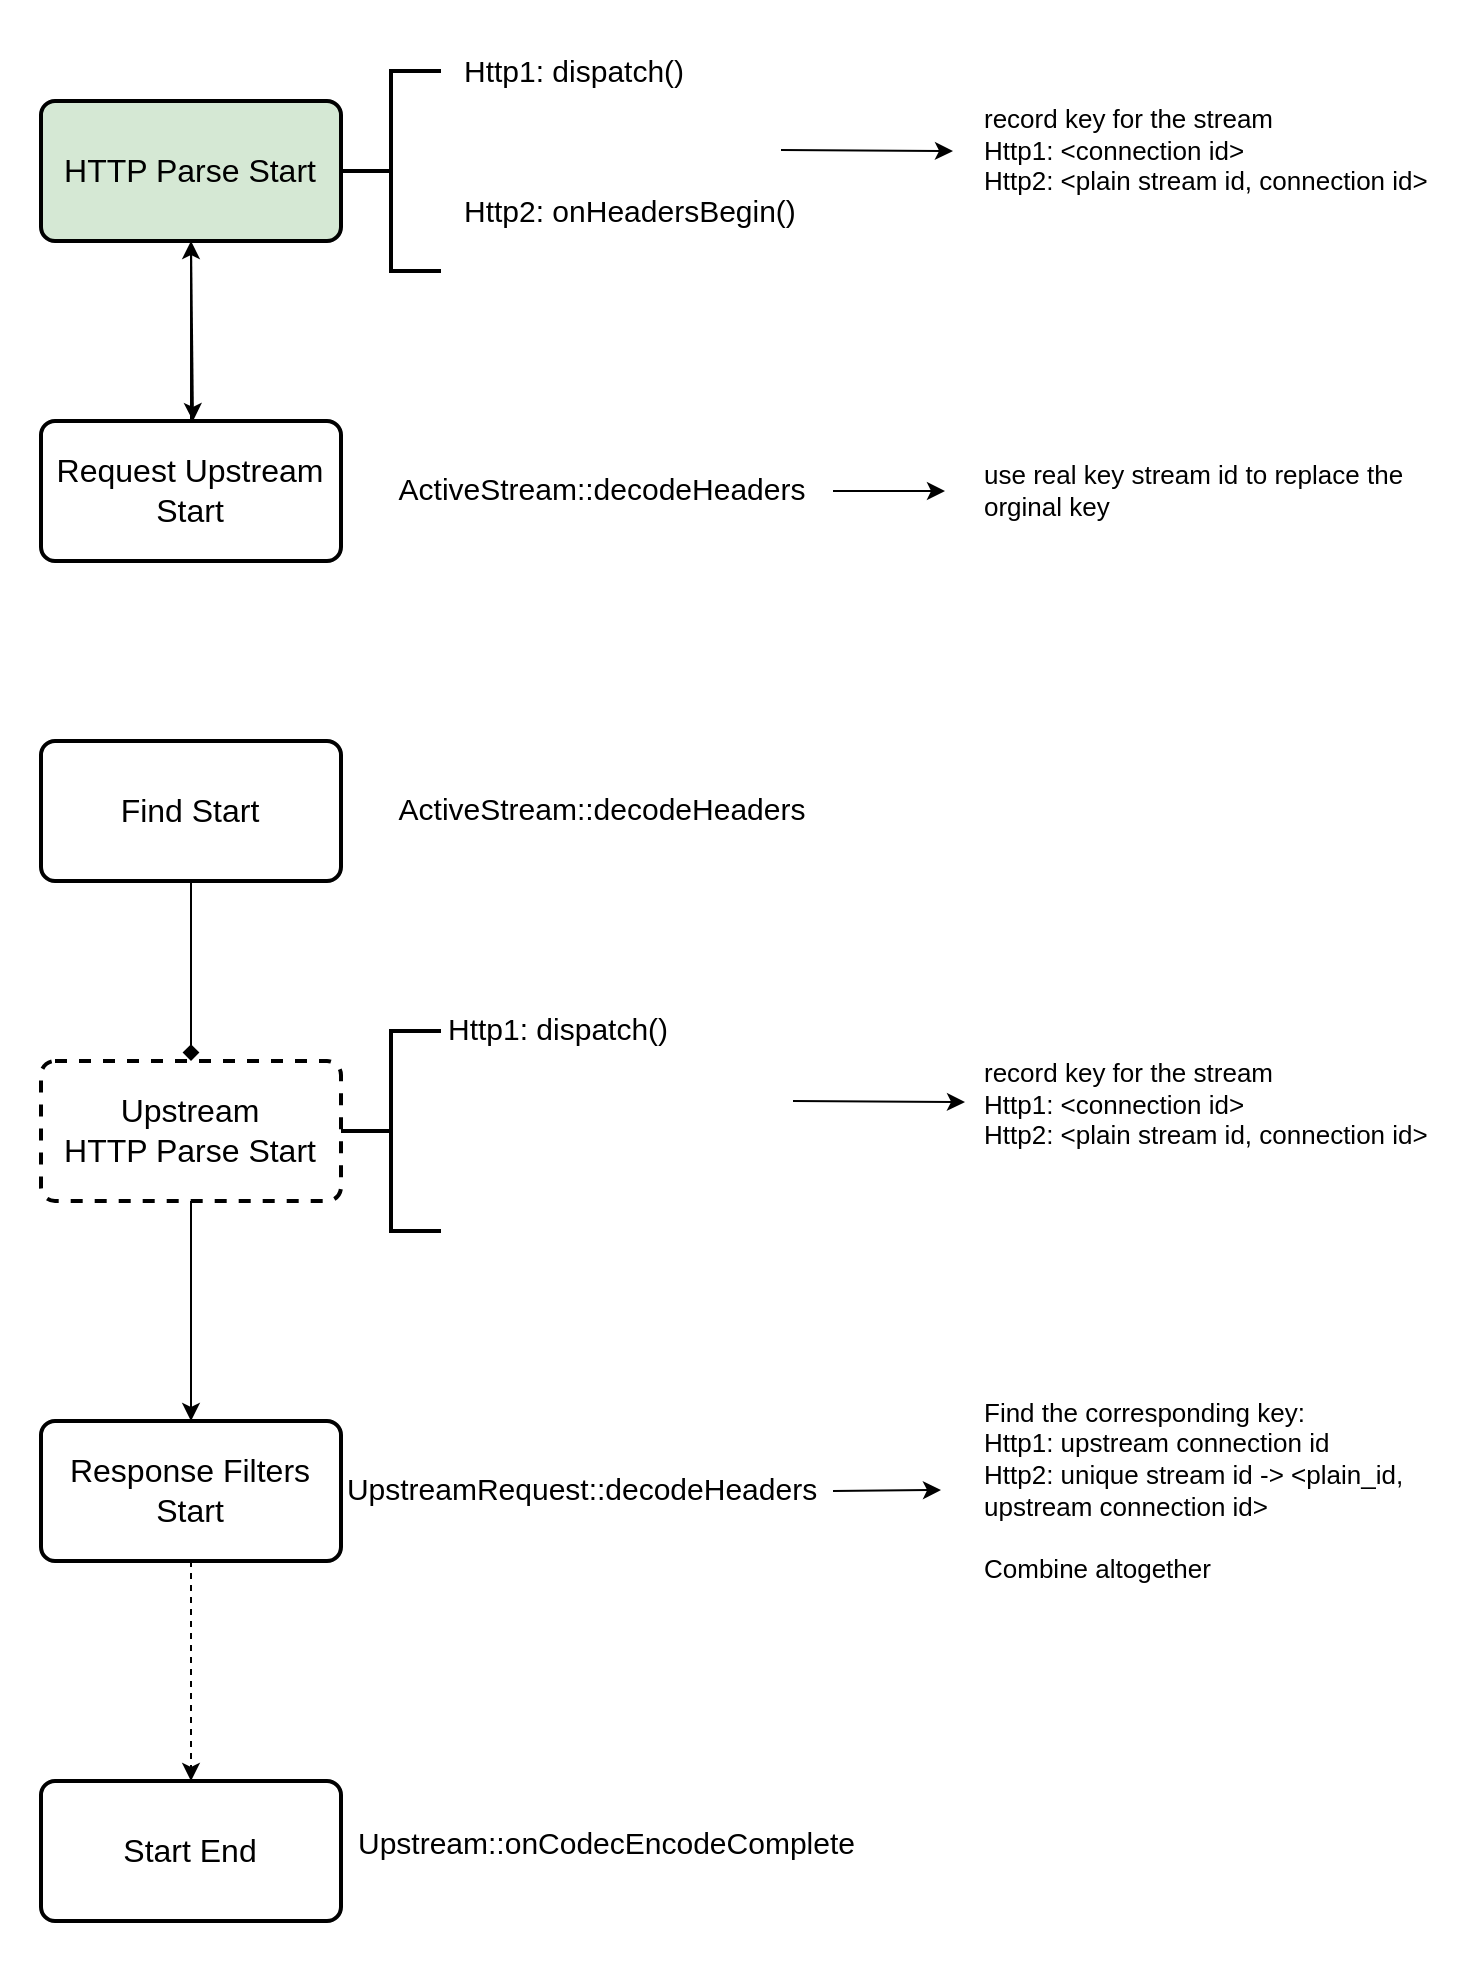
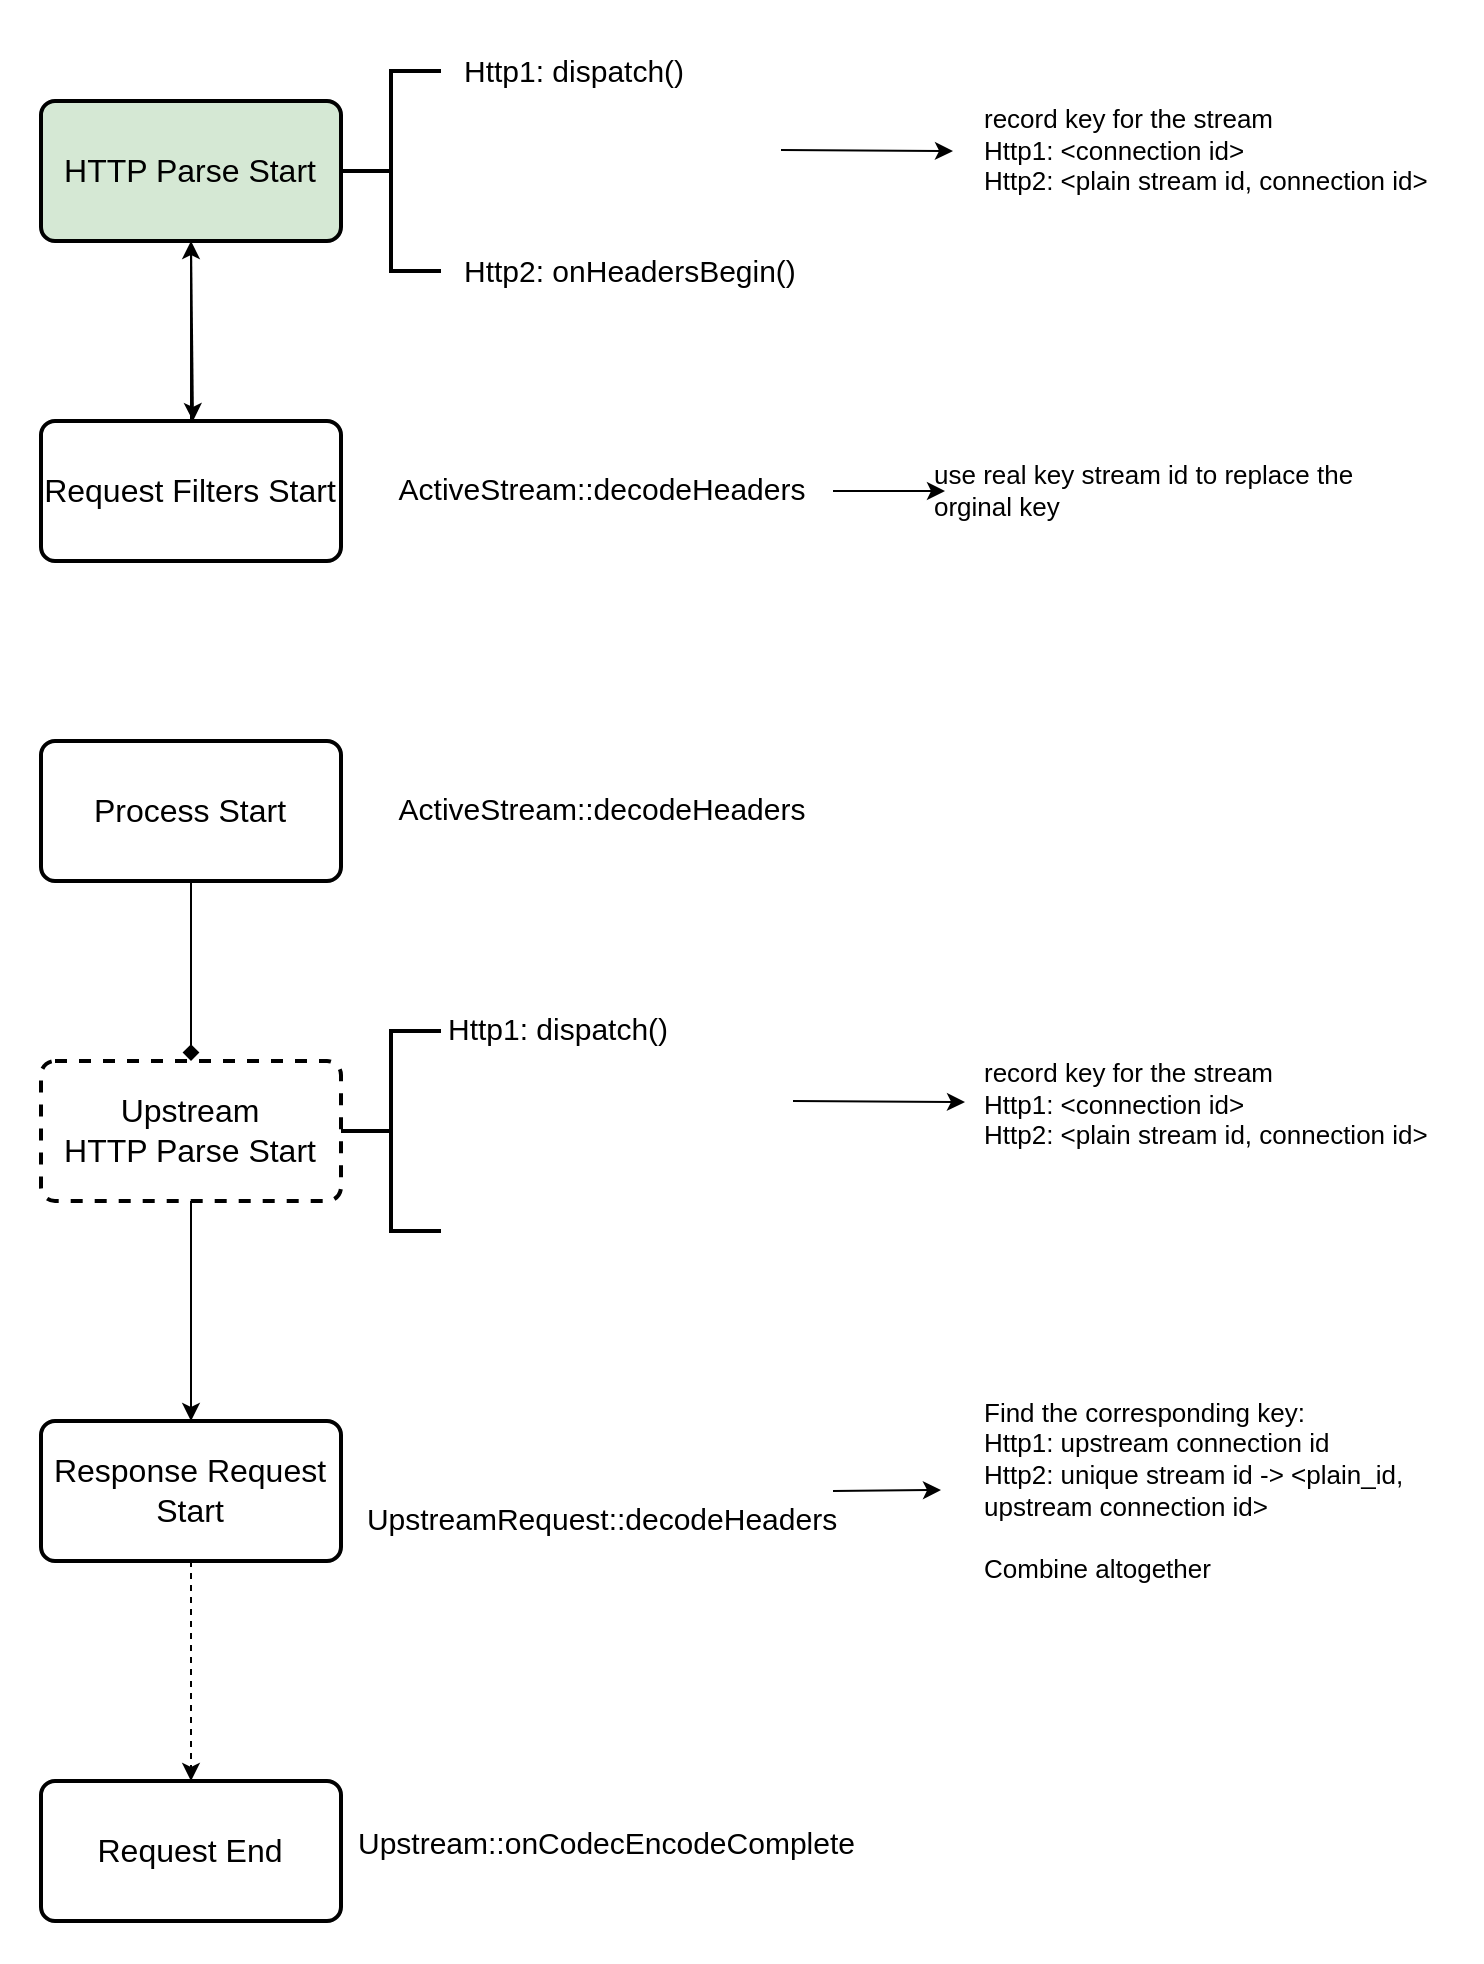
(691, 211) -> (691, 271)
(191, 491) -> (191, 491)
(1197, 491) -> (1147, 491)
(191, 811) -> (191, 811)
(191, 1491) -> (191, 1491)
(583, 1491) -> (603, 1521)
(191, 1851) -> (191, 1851)
